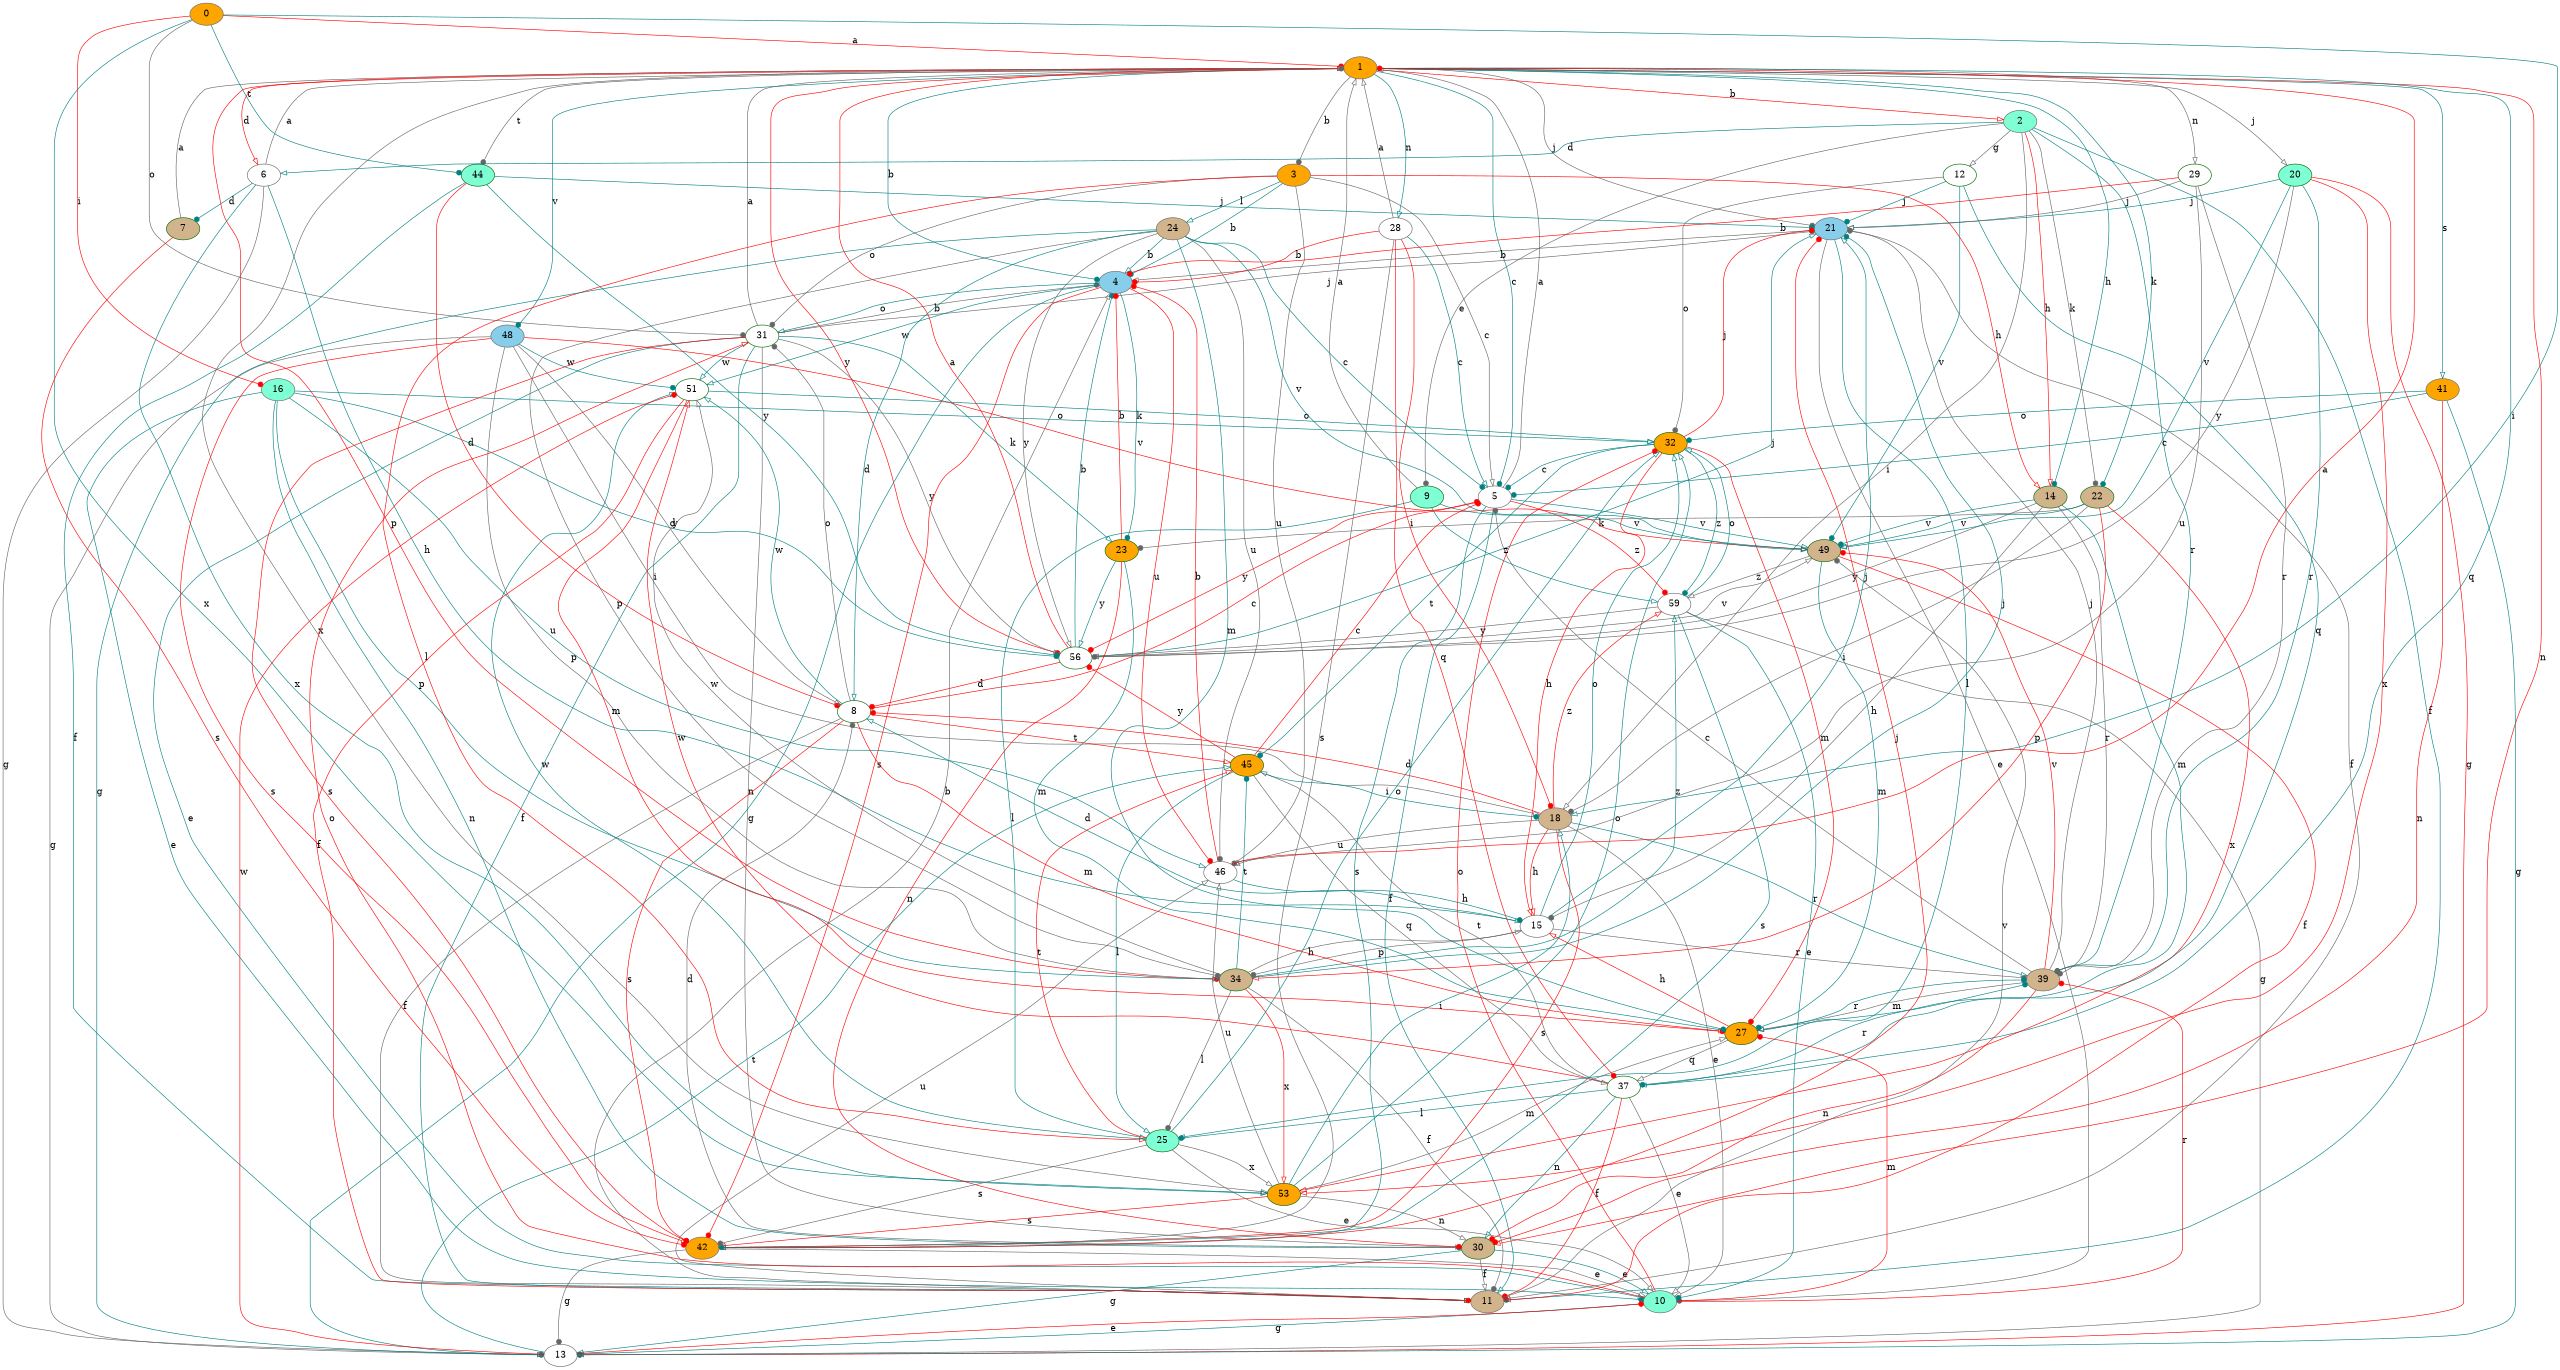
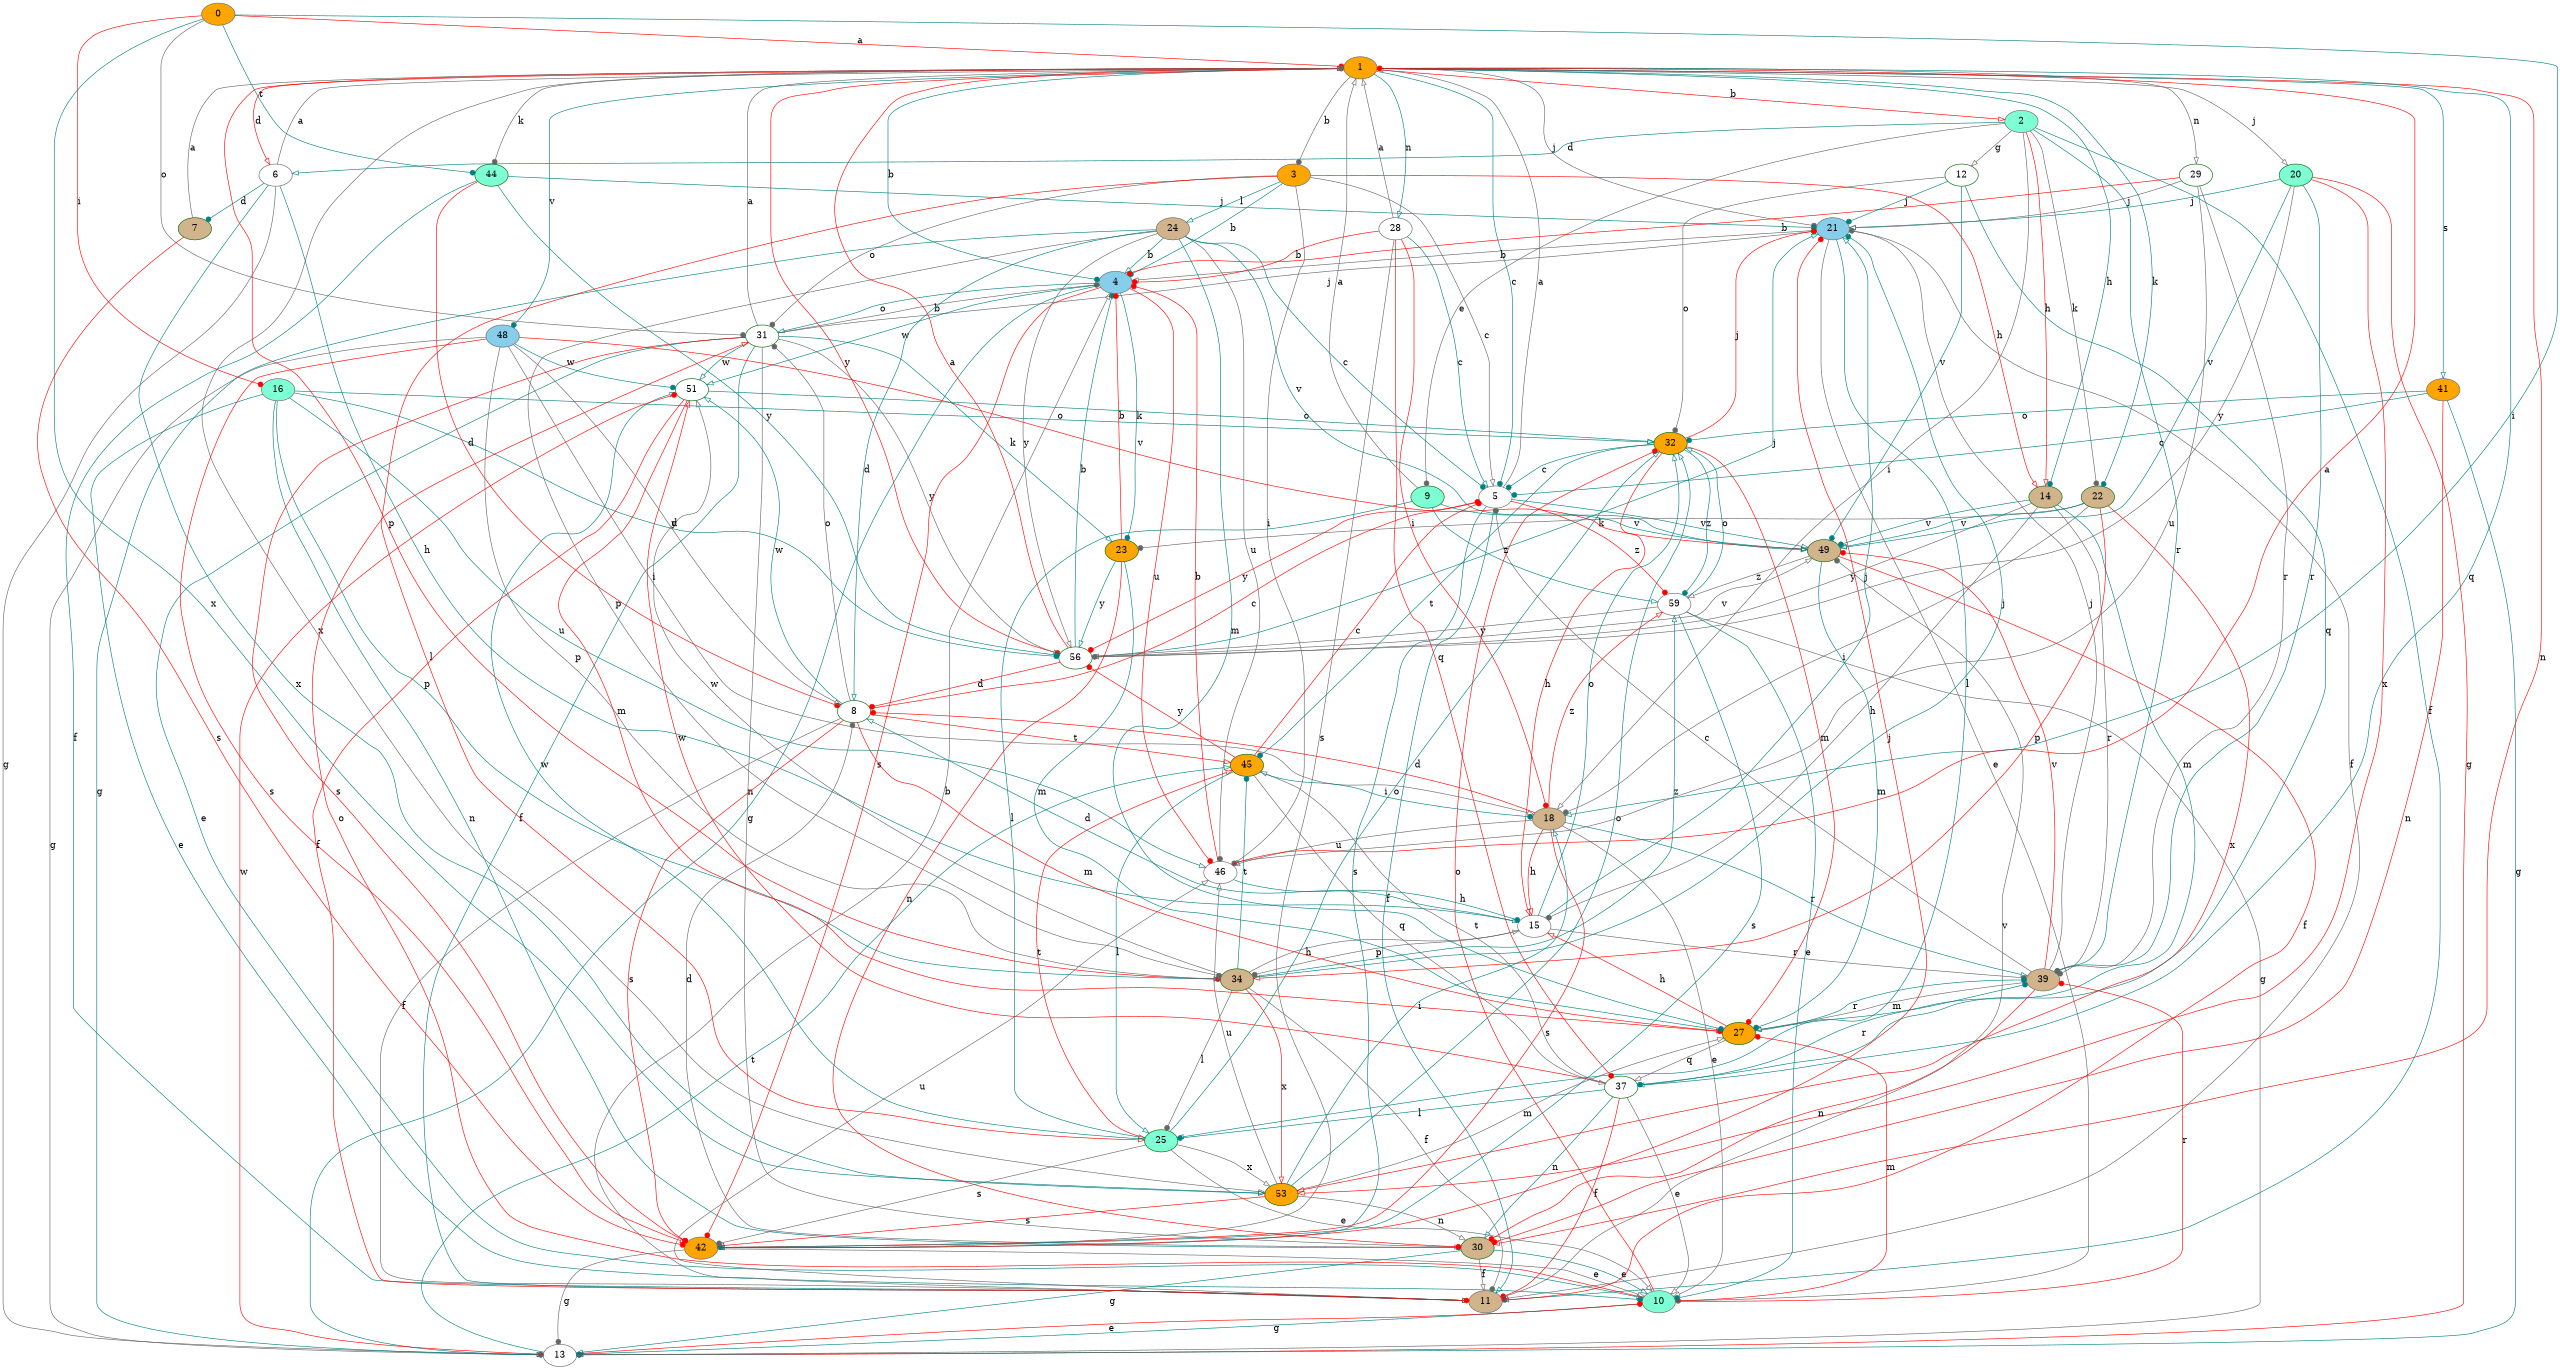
(519, 121) -> (521, 121)
(1279, 524) -> (1269, 524)
